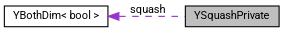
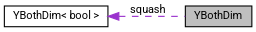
(232, 16) -> (219, 16)
